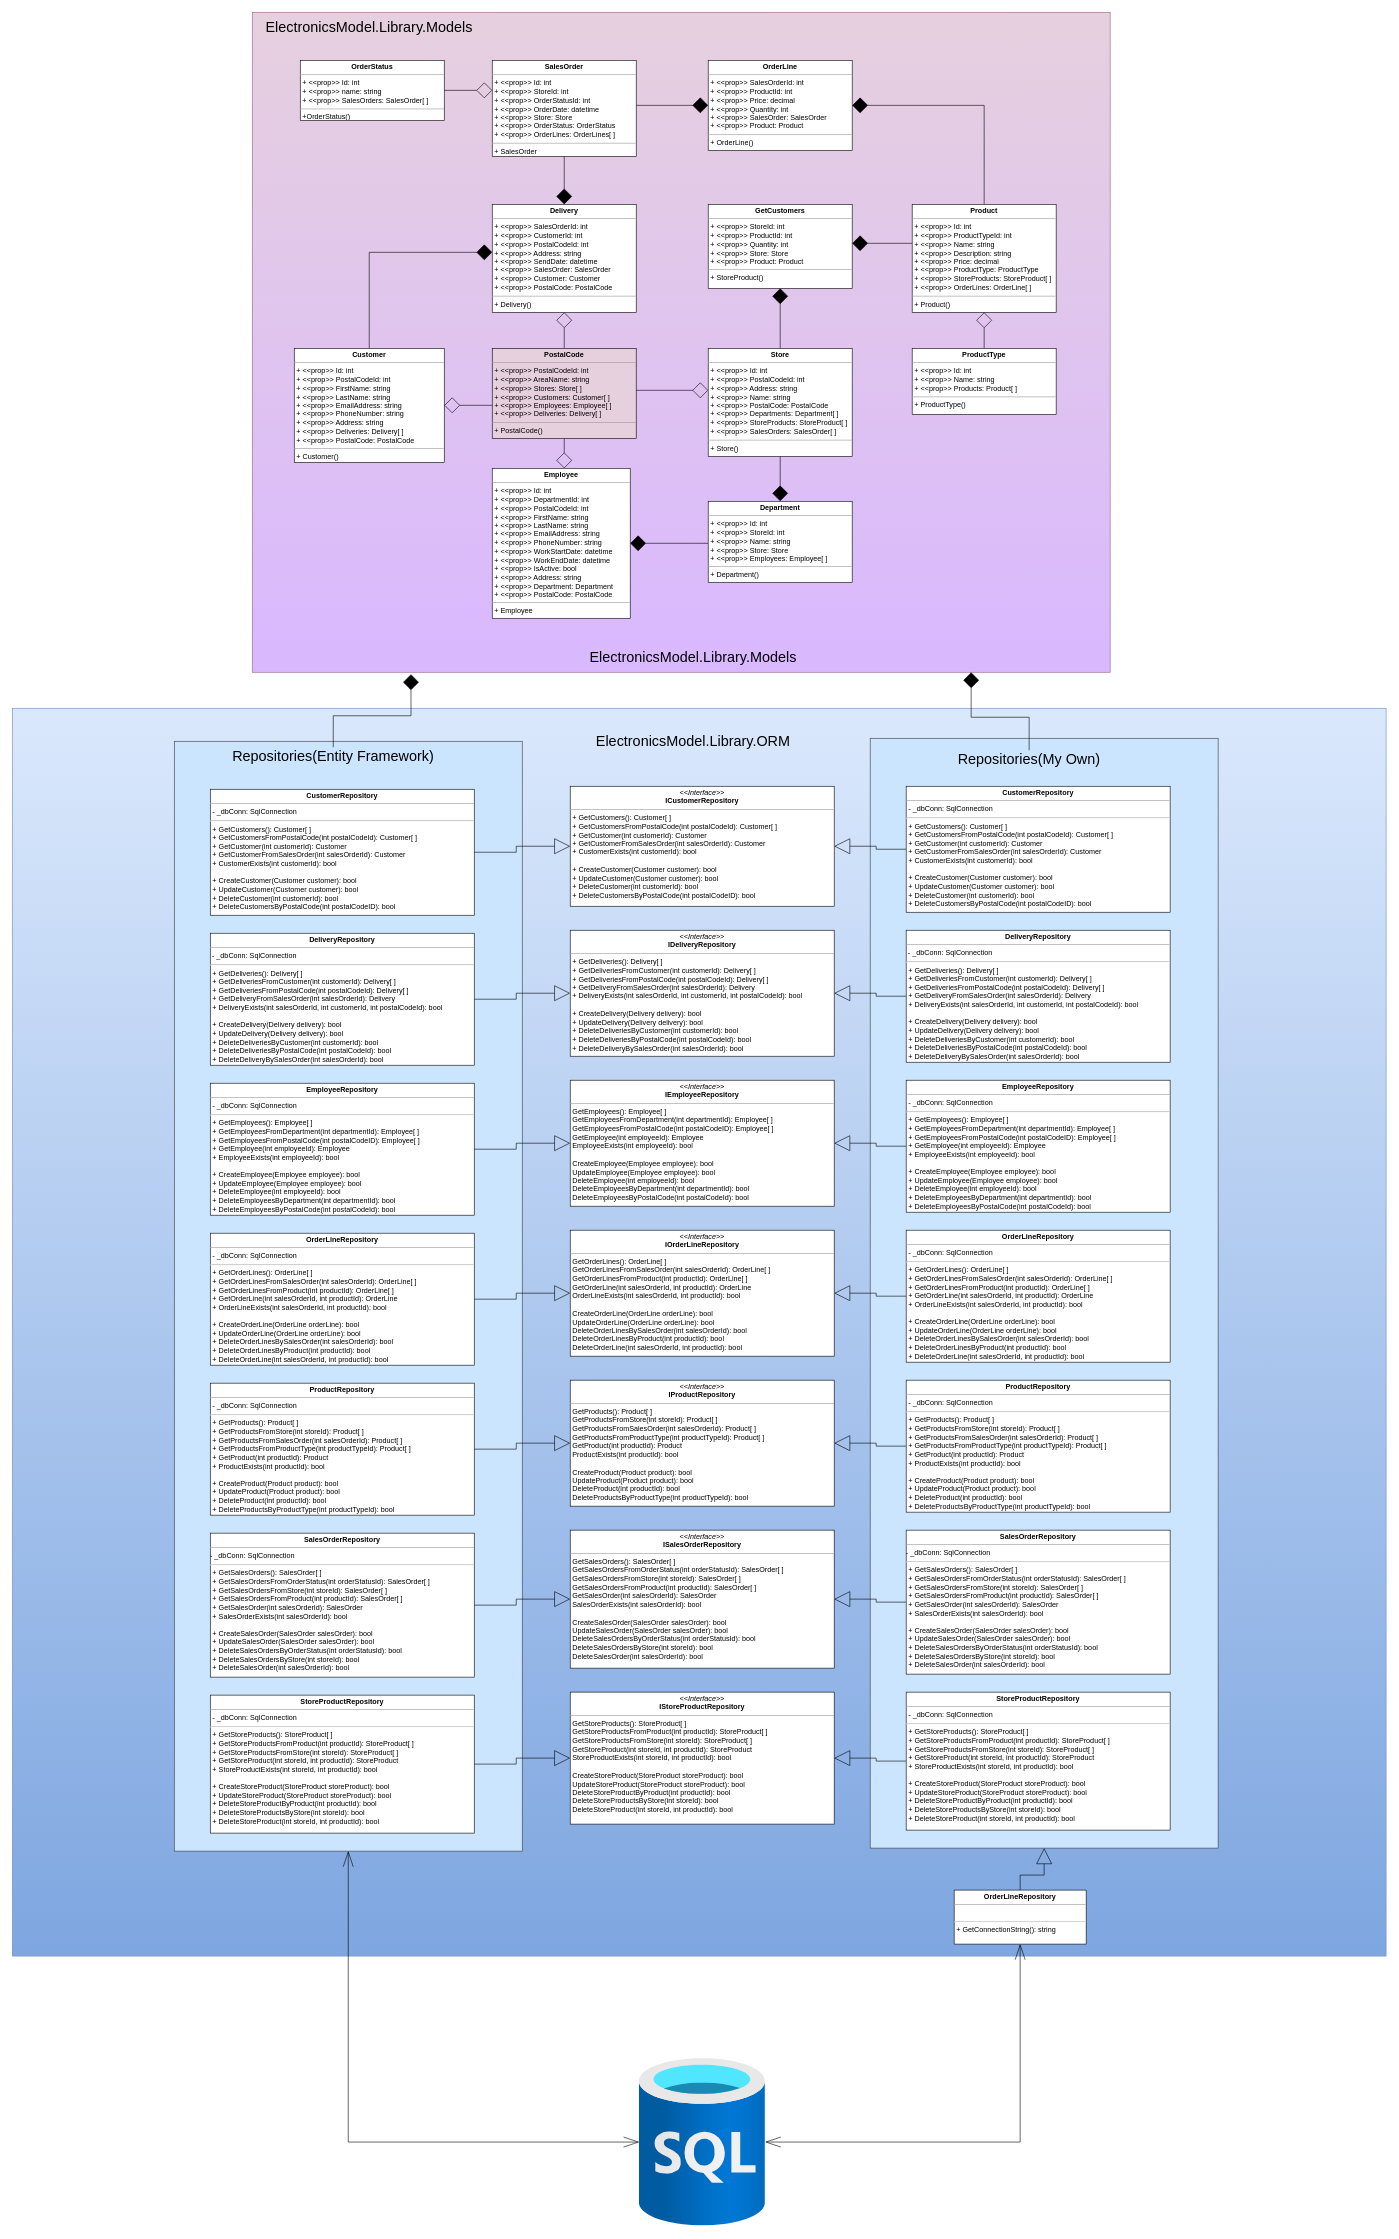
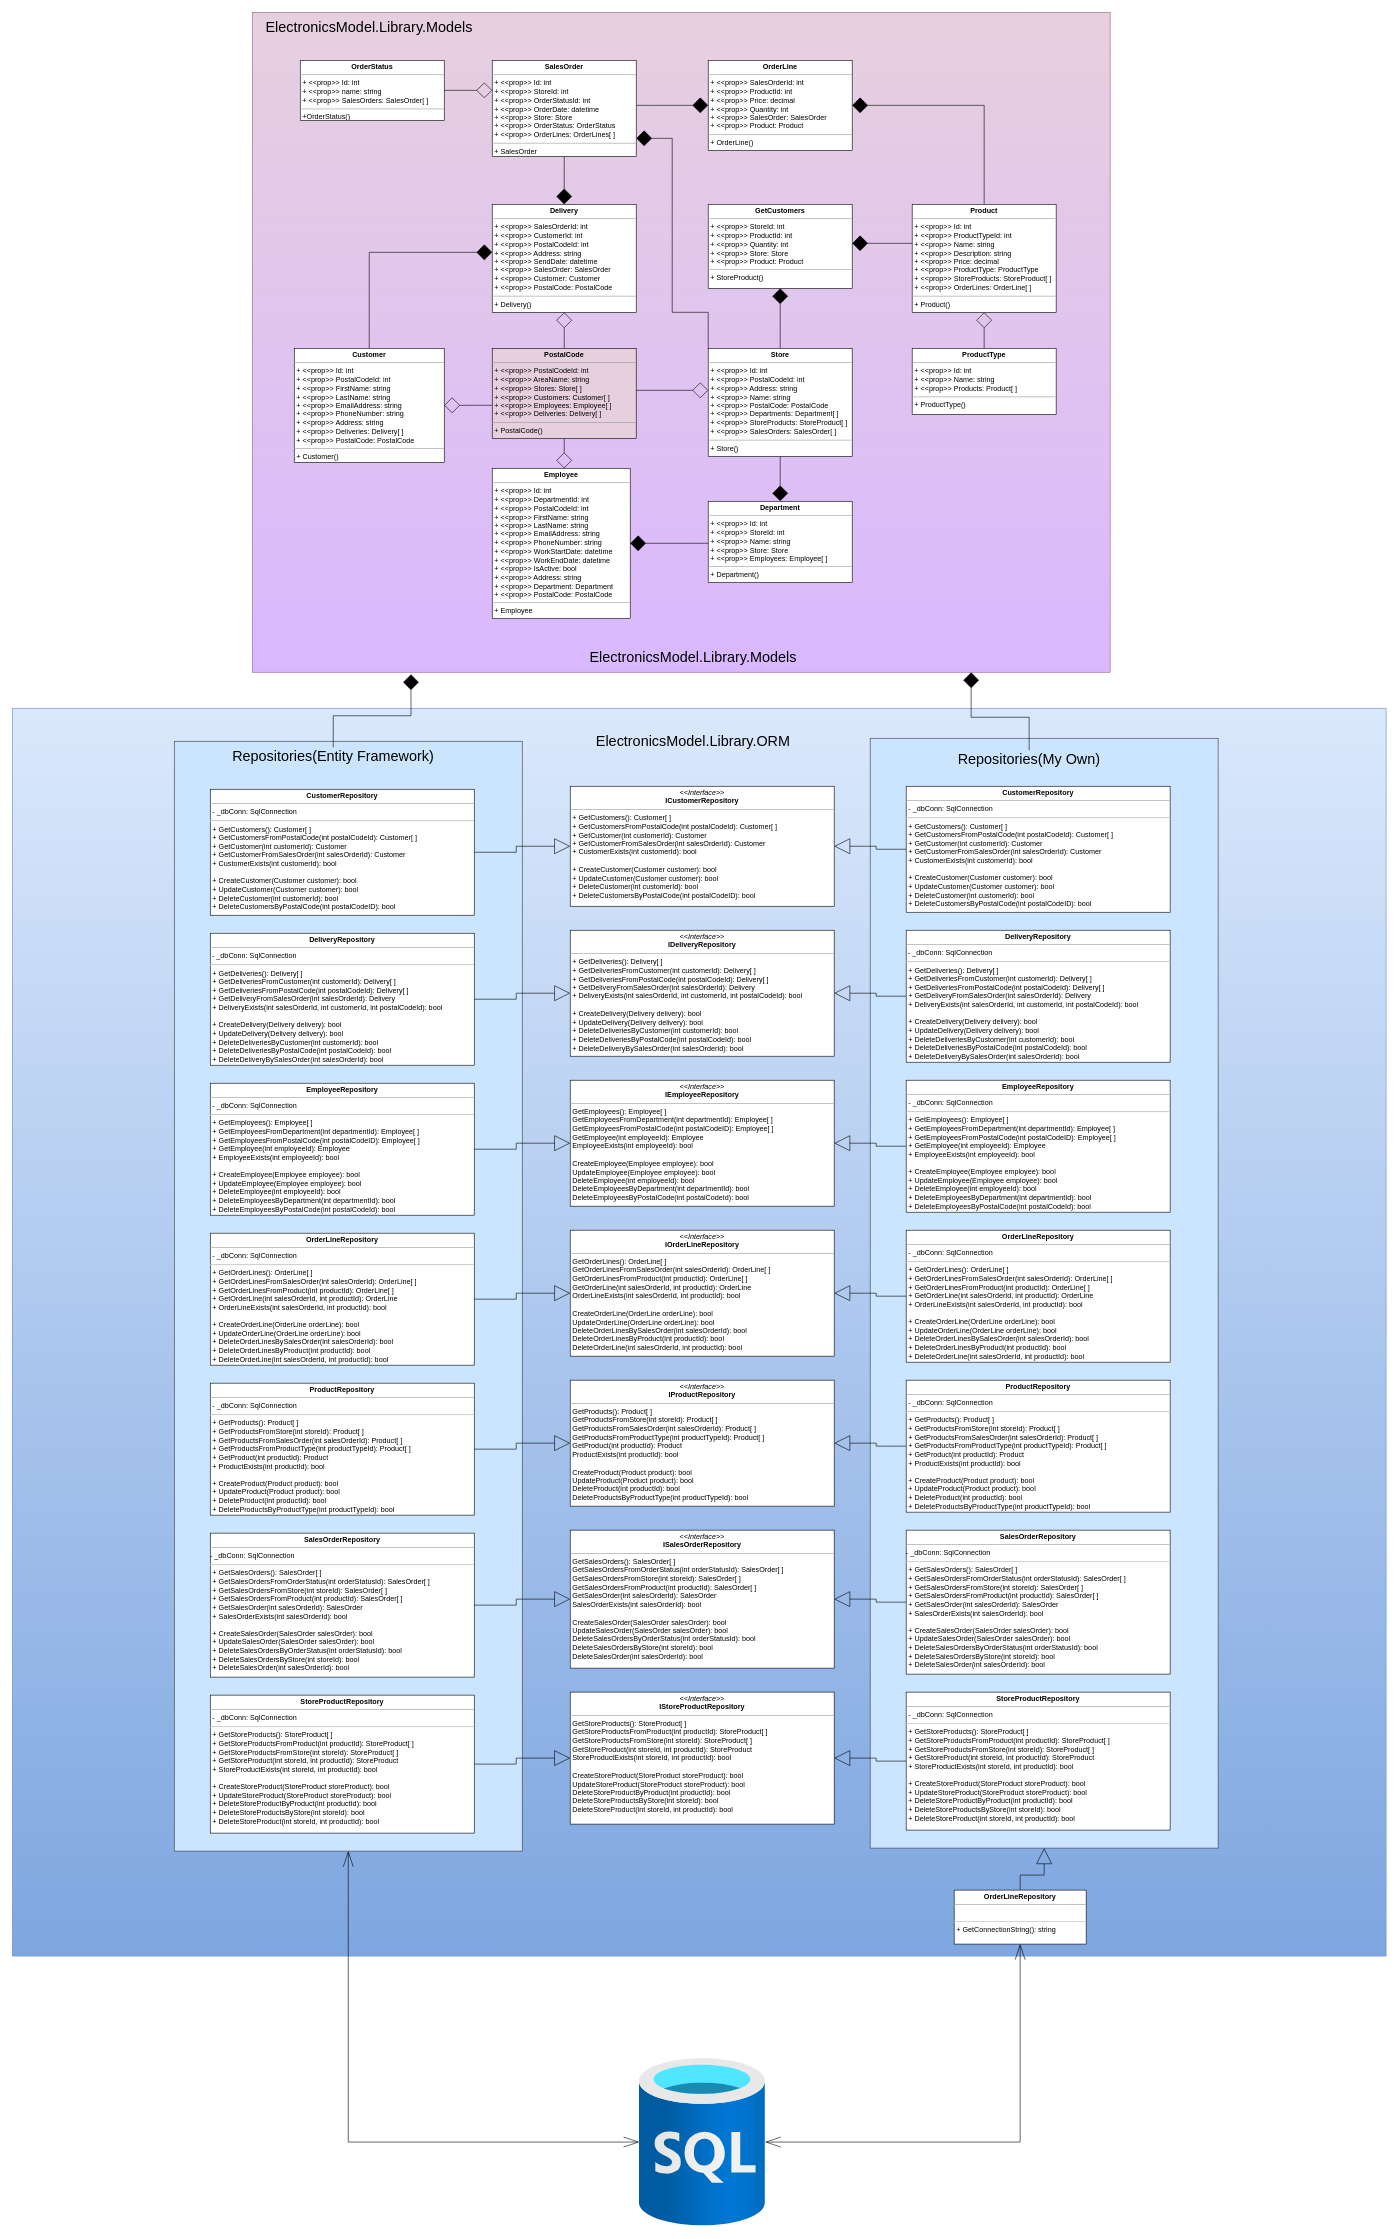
none -> (690, 312)
